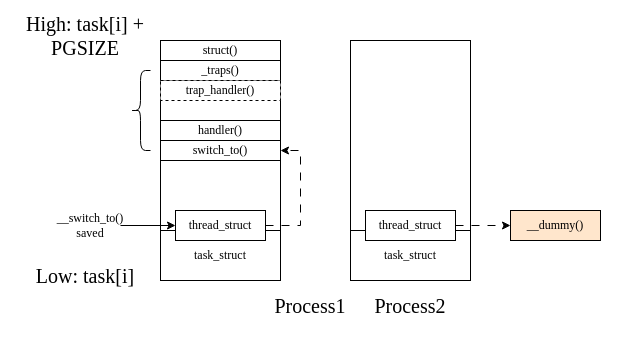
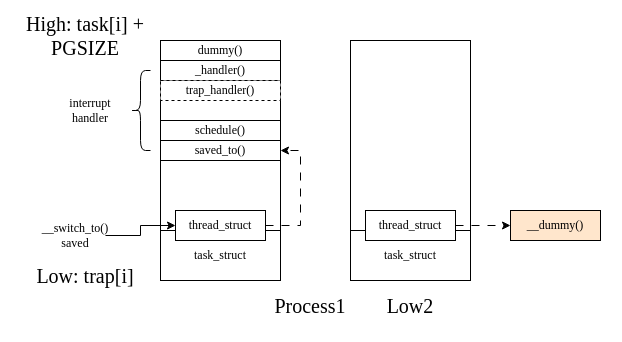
(221, 51) -> (221, 51)
(221, 71) -> (221, 71)
none -> (91, 111)
(221, 131) -> (221, 131)
(221, 151) -> (221, 151)
(91, 226) -> (76, 236)
(86, 276) -> (86, 276)
(411, 306) -> (411, 306)
